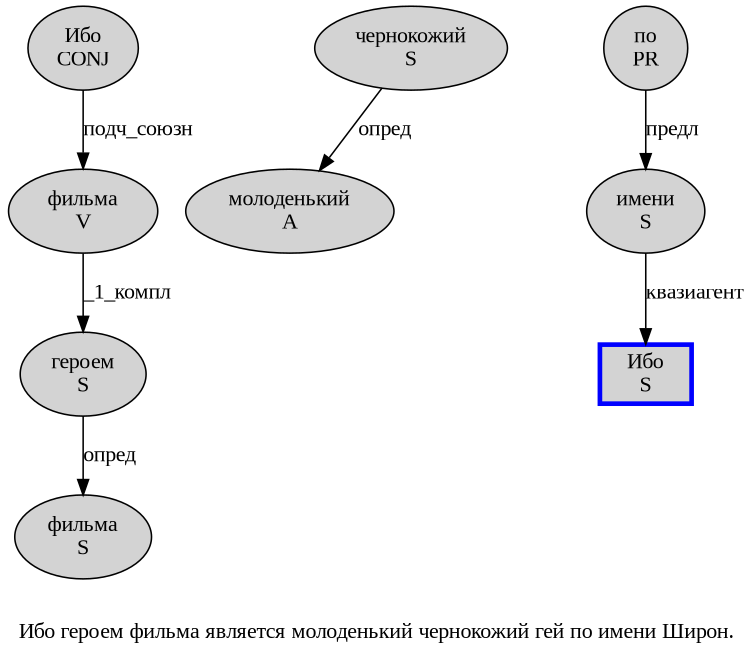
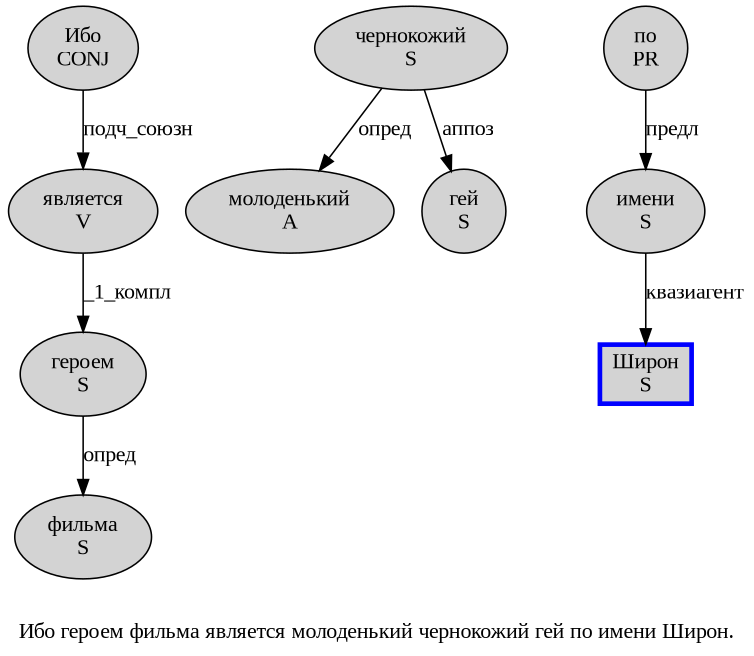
(83, 211) -> (83, 211)
none -> (464, 211)
(646, 374) -> (646, 374)
